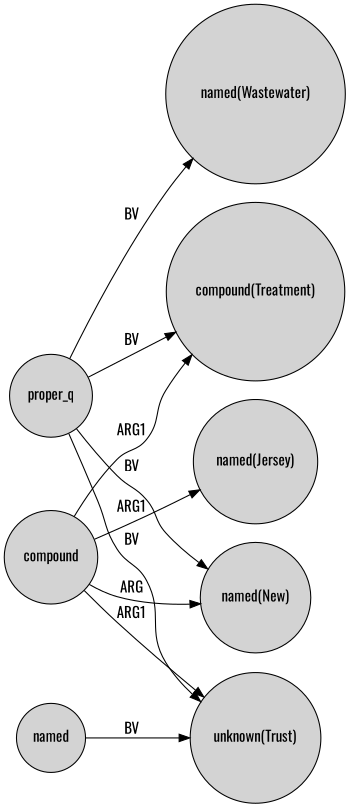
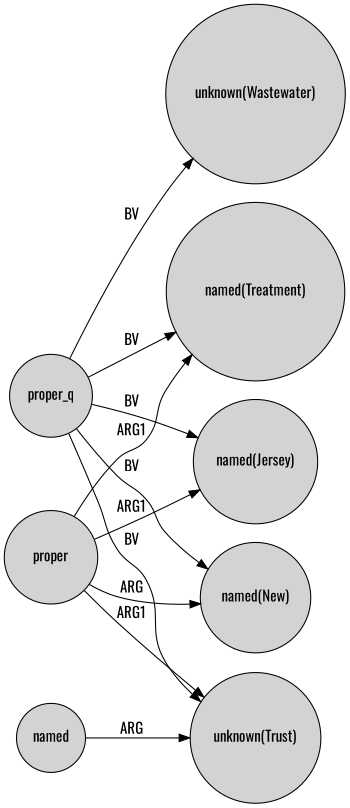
(256, 94) -> (256, 94)
(256, 292) -> (256, 292)
none -> (140, 417)
(51, 557) -> (51, 557)
(132, 730) -> (132, 730)
